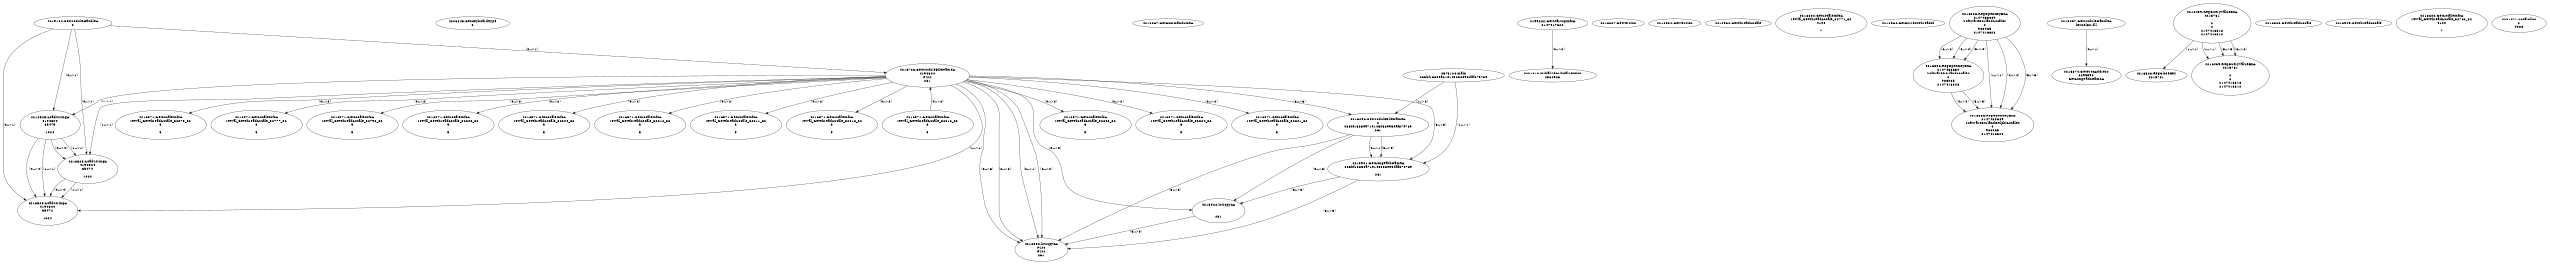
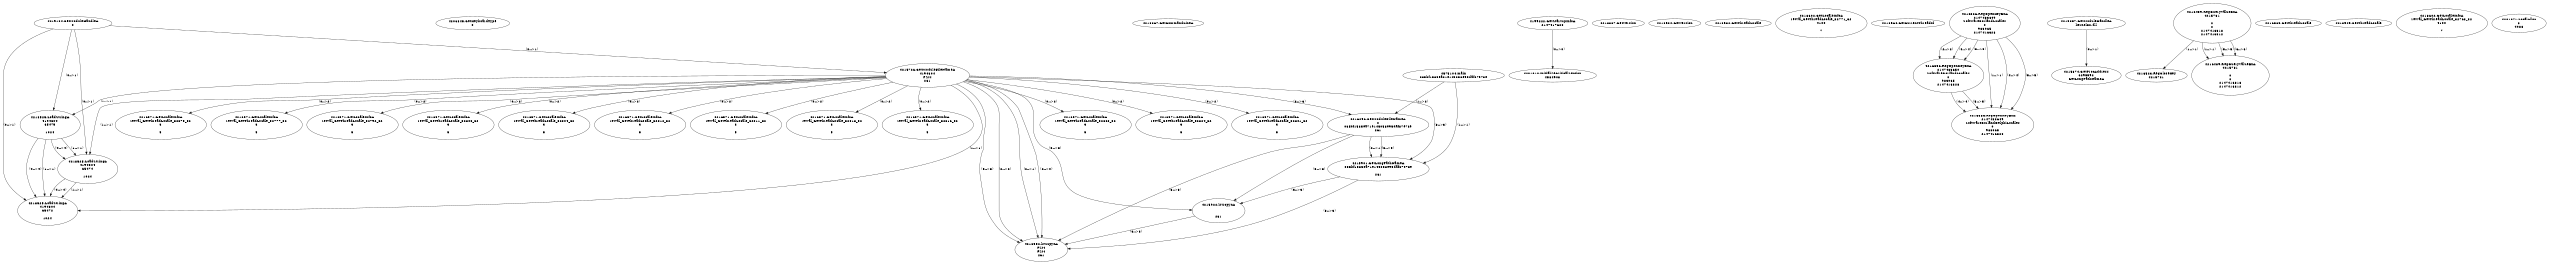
(931, 100) -> (919, 97)
